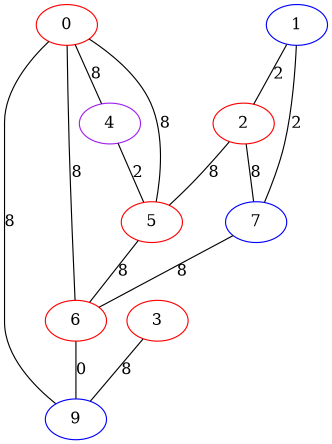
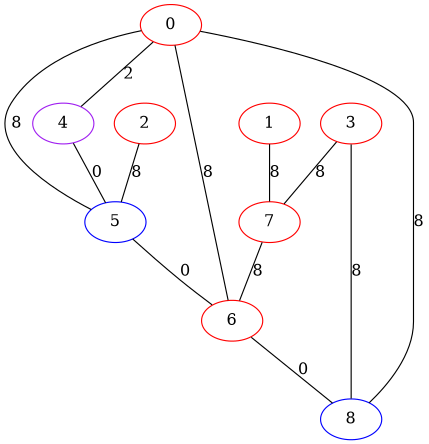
(297, 25) -> (270, 124)
(96, 74) -> (129, 74)
(270, 74) -> none
(297, 124) -> (275, 173)
(138, 173) -> (97, 173)
(250, 173) -> (310, 173)
(152, 222) -> (115, 222)
(256, 222) -> (270, 222)
(124, 271) -> (186, 271)
(76, 419) -> (351, 419)
